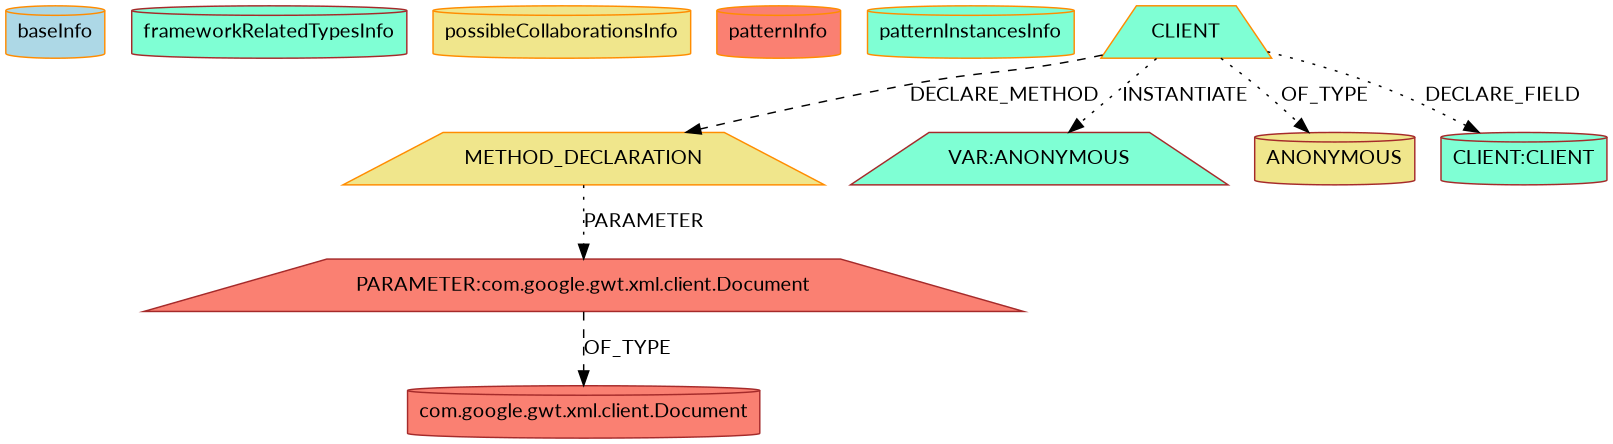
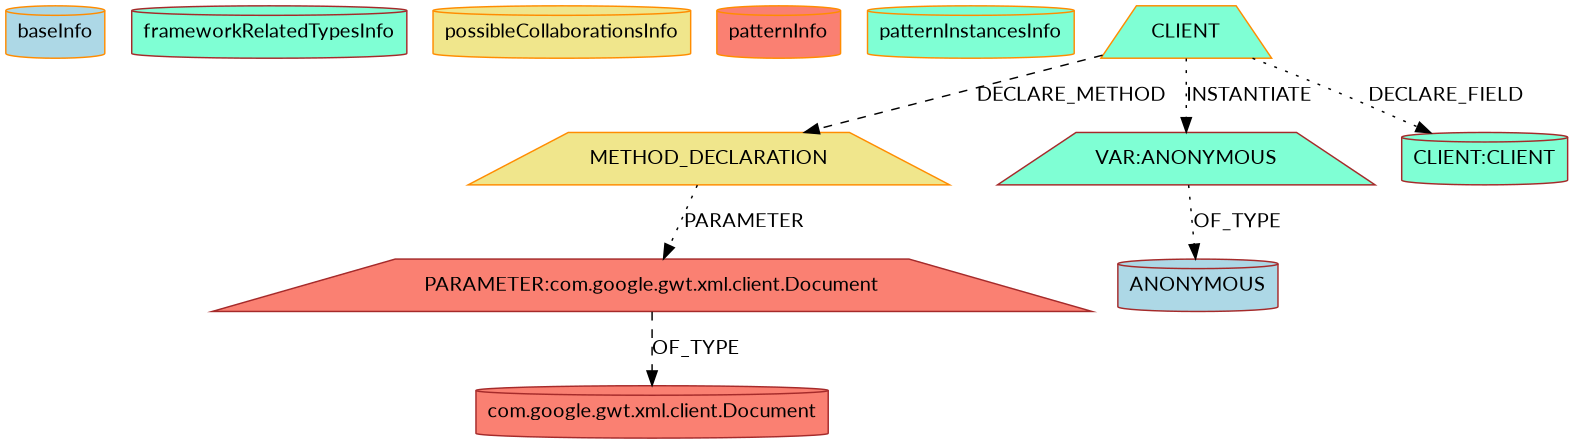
(1260, 89) -> (1191, 215)
(1335, 159) -> (1198, 285)
